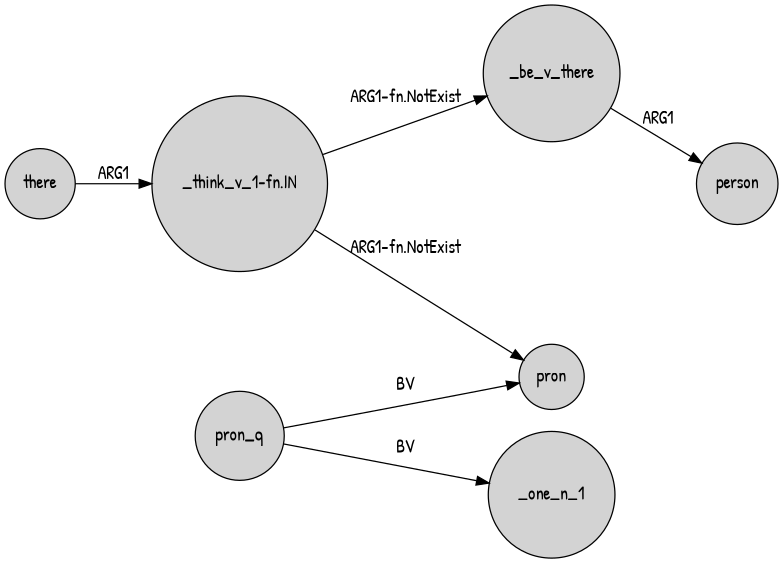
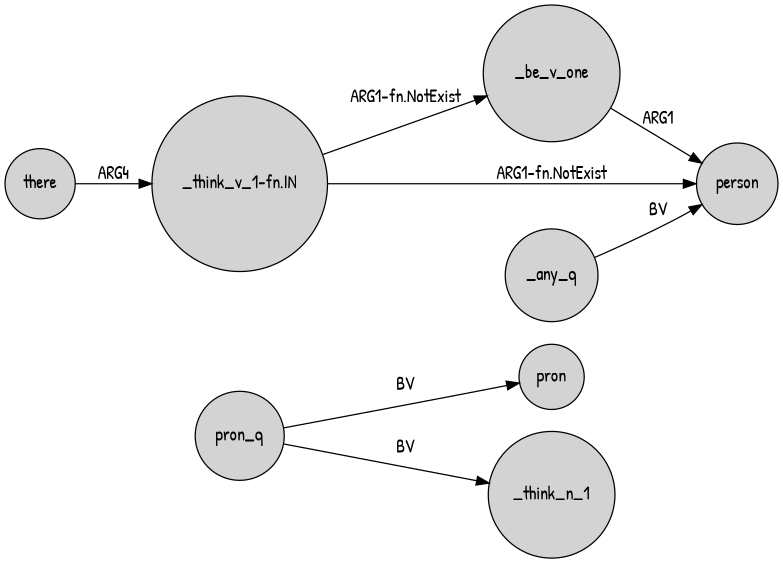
(552, 73) -> (552, 73)
(113, 174) -> (113, 174)
none -> (552, 275)
(414, 292) -> (505, 184)
(552, 495) -> (552, 495)
